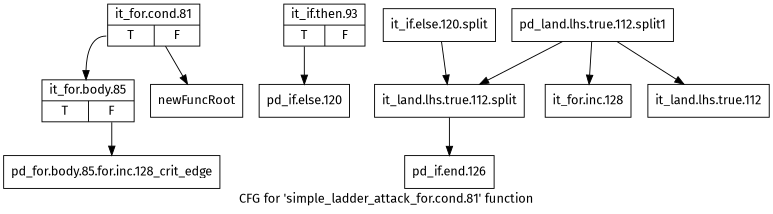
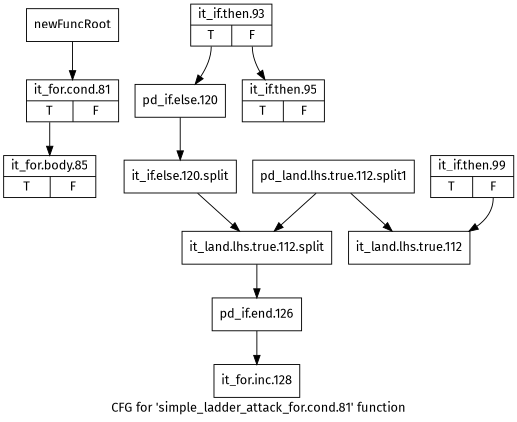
(591, 58) -> (257, 343)
(174, 61) -> (73, 56)
none -> (283, 101)
none -> (180, 134)
(112, 172) -> none
none -> (472, 177)
